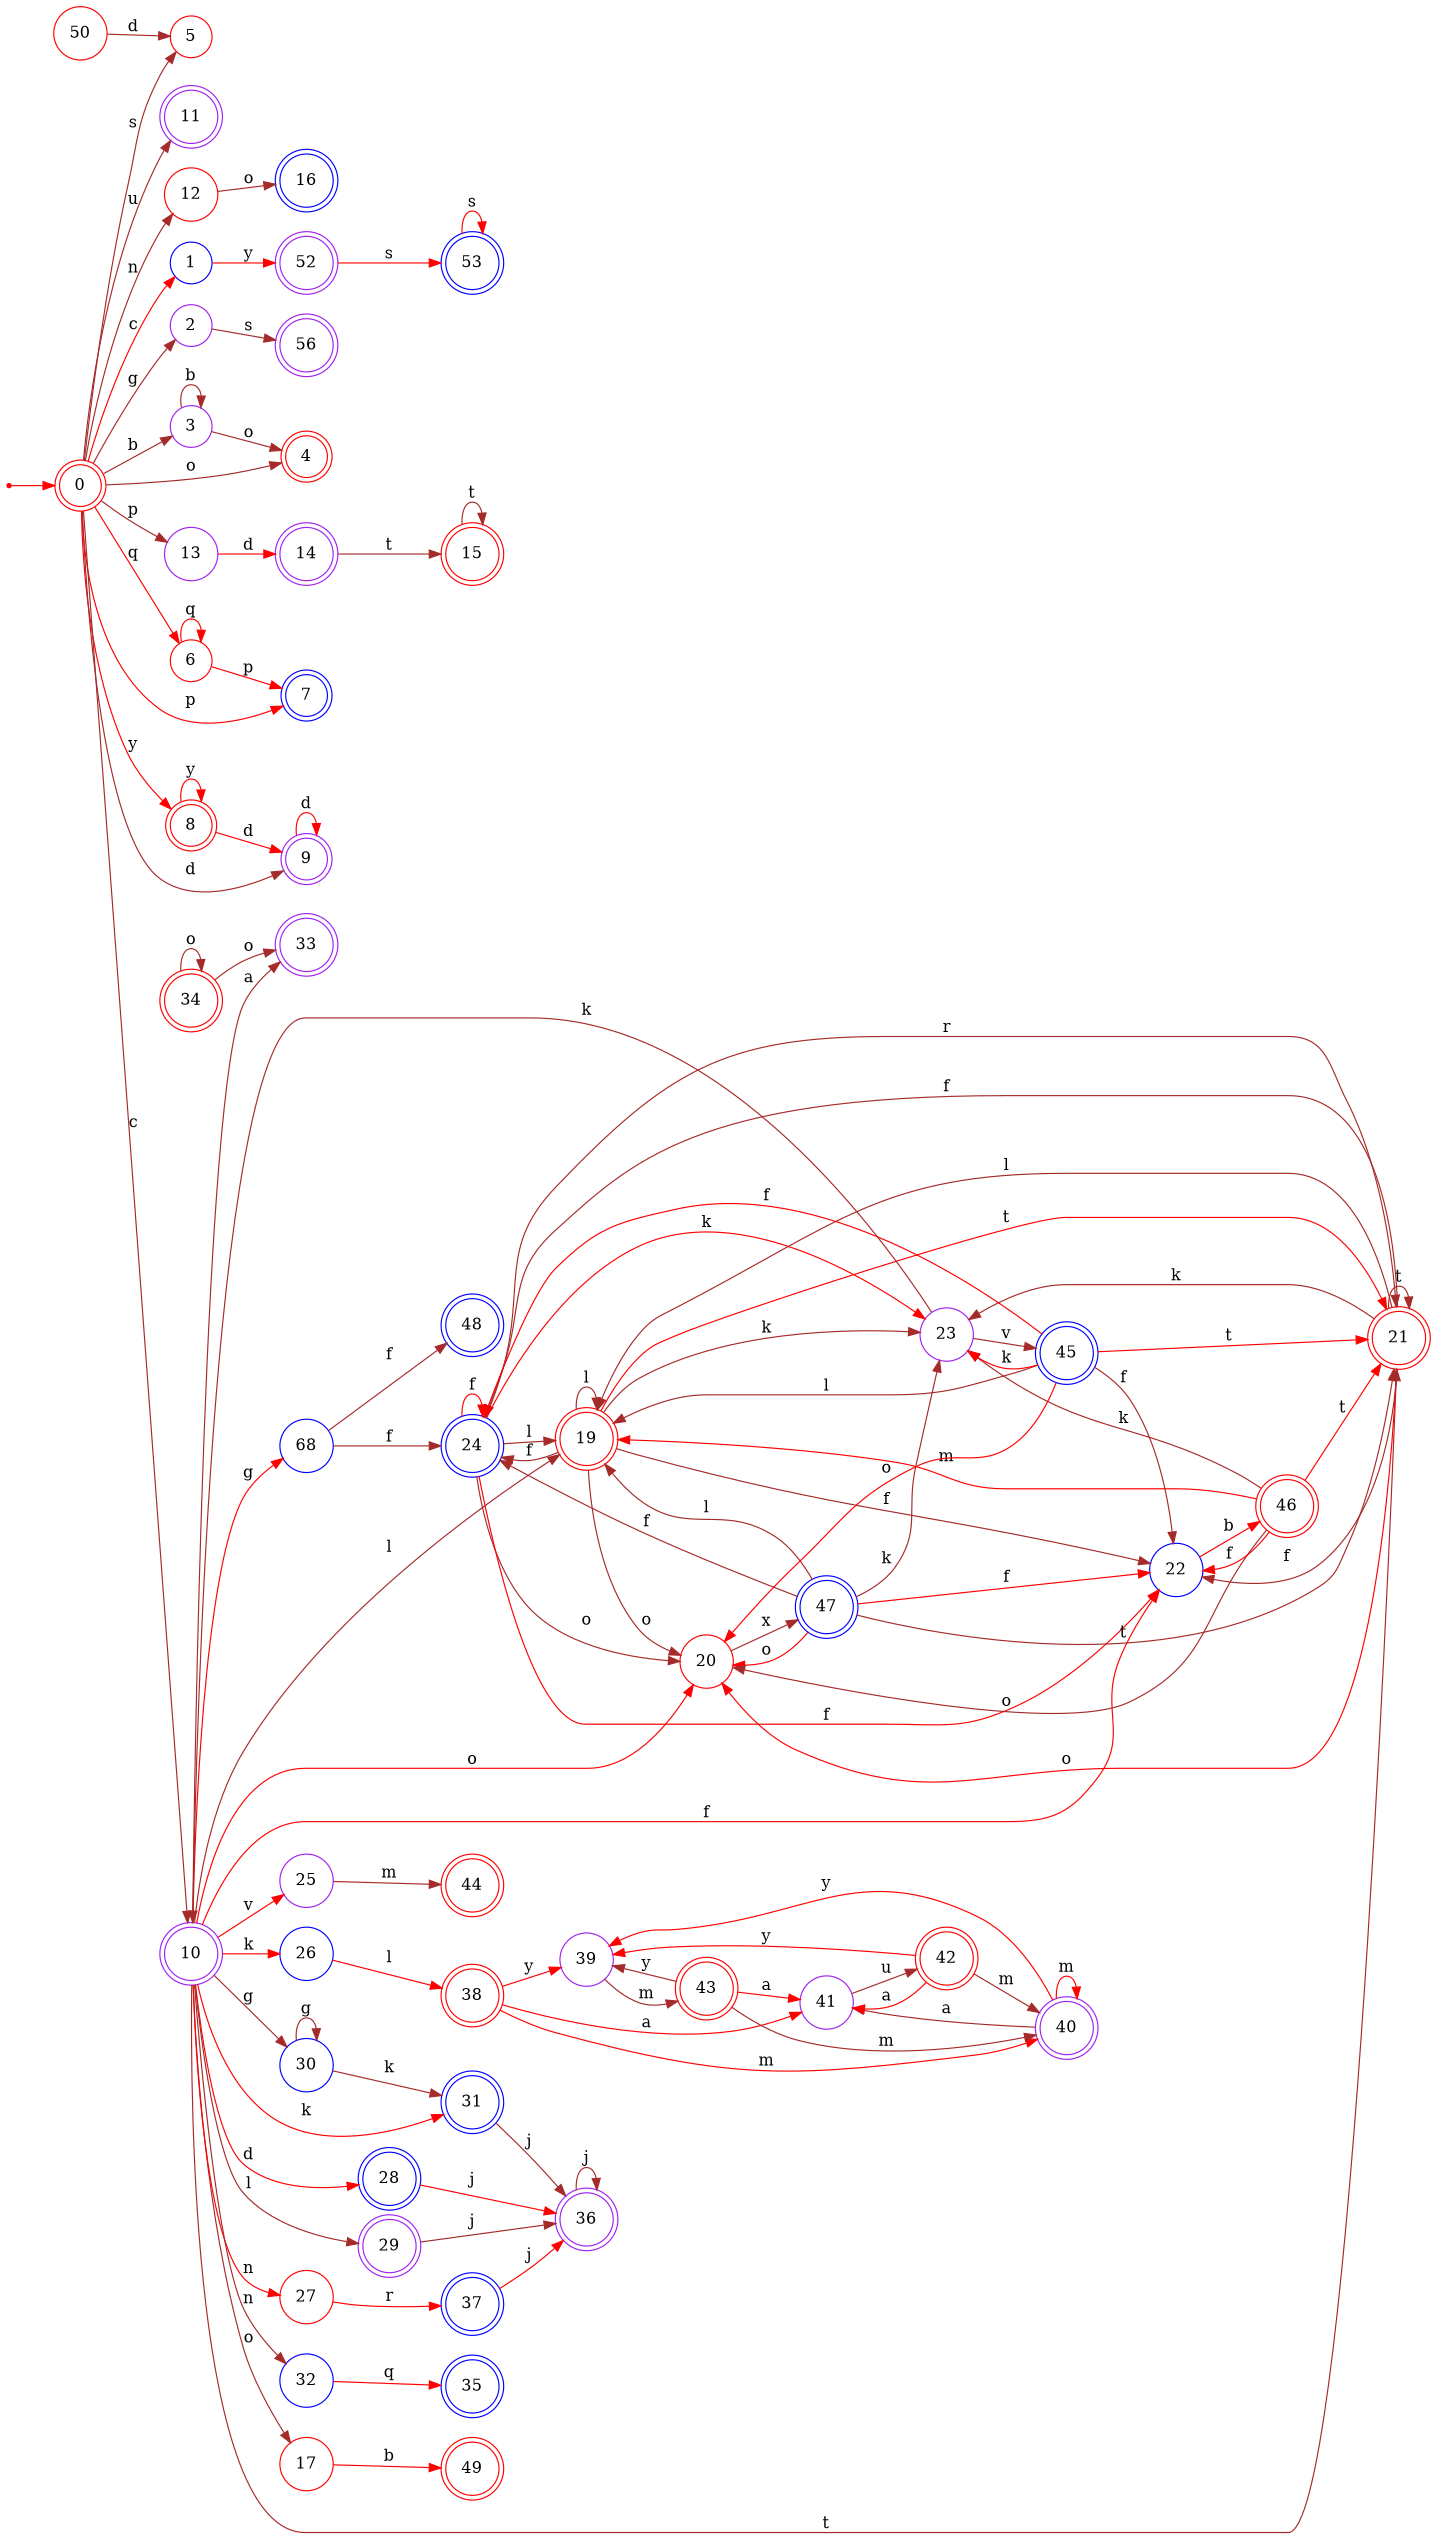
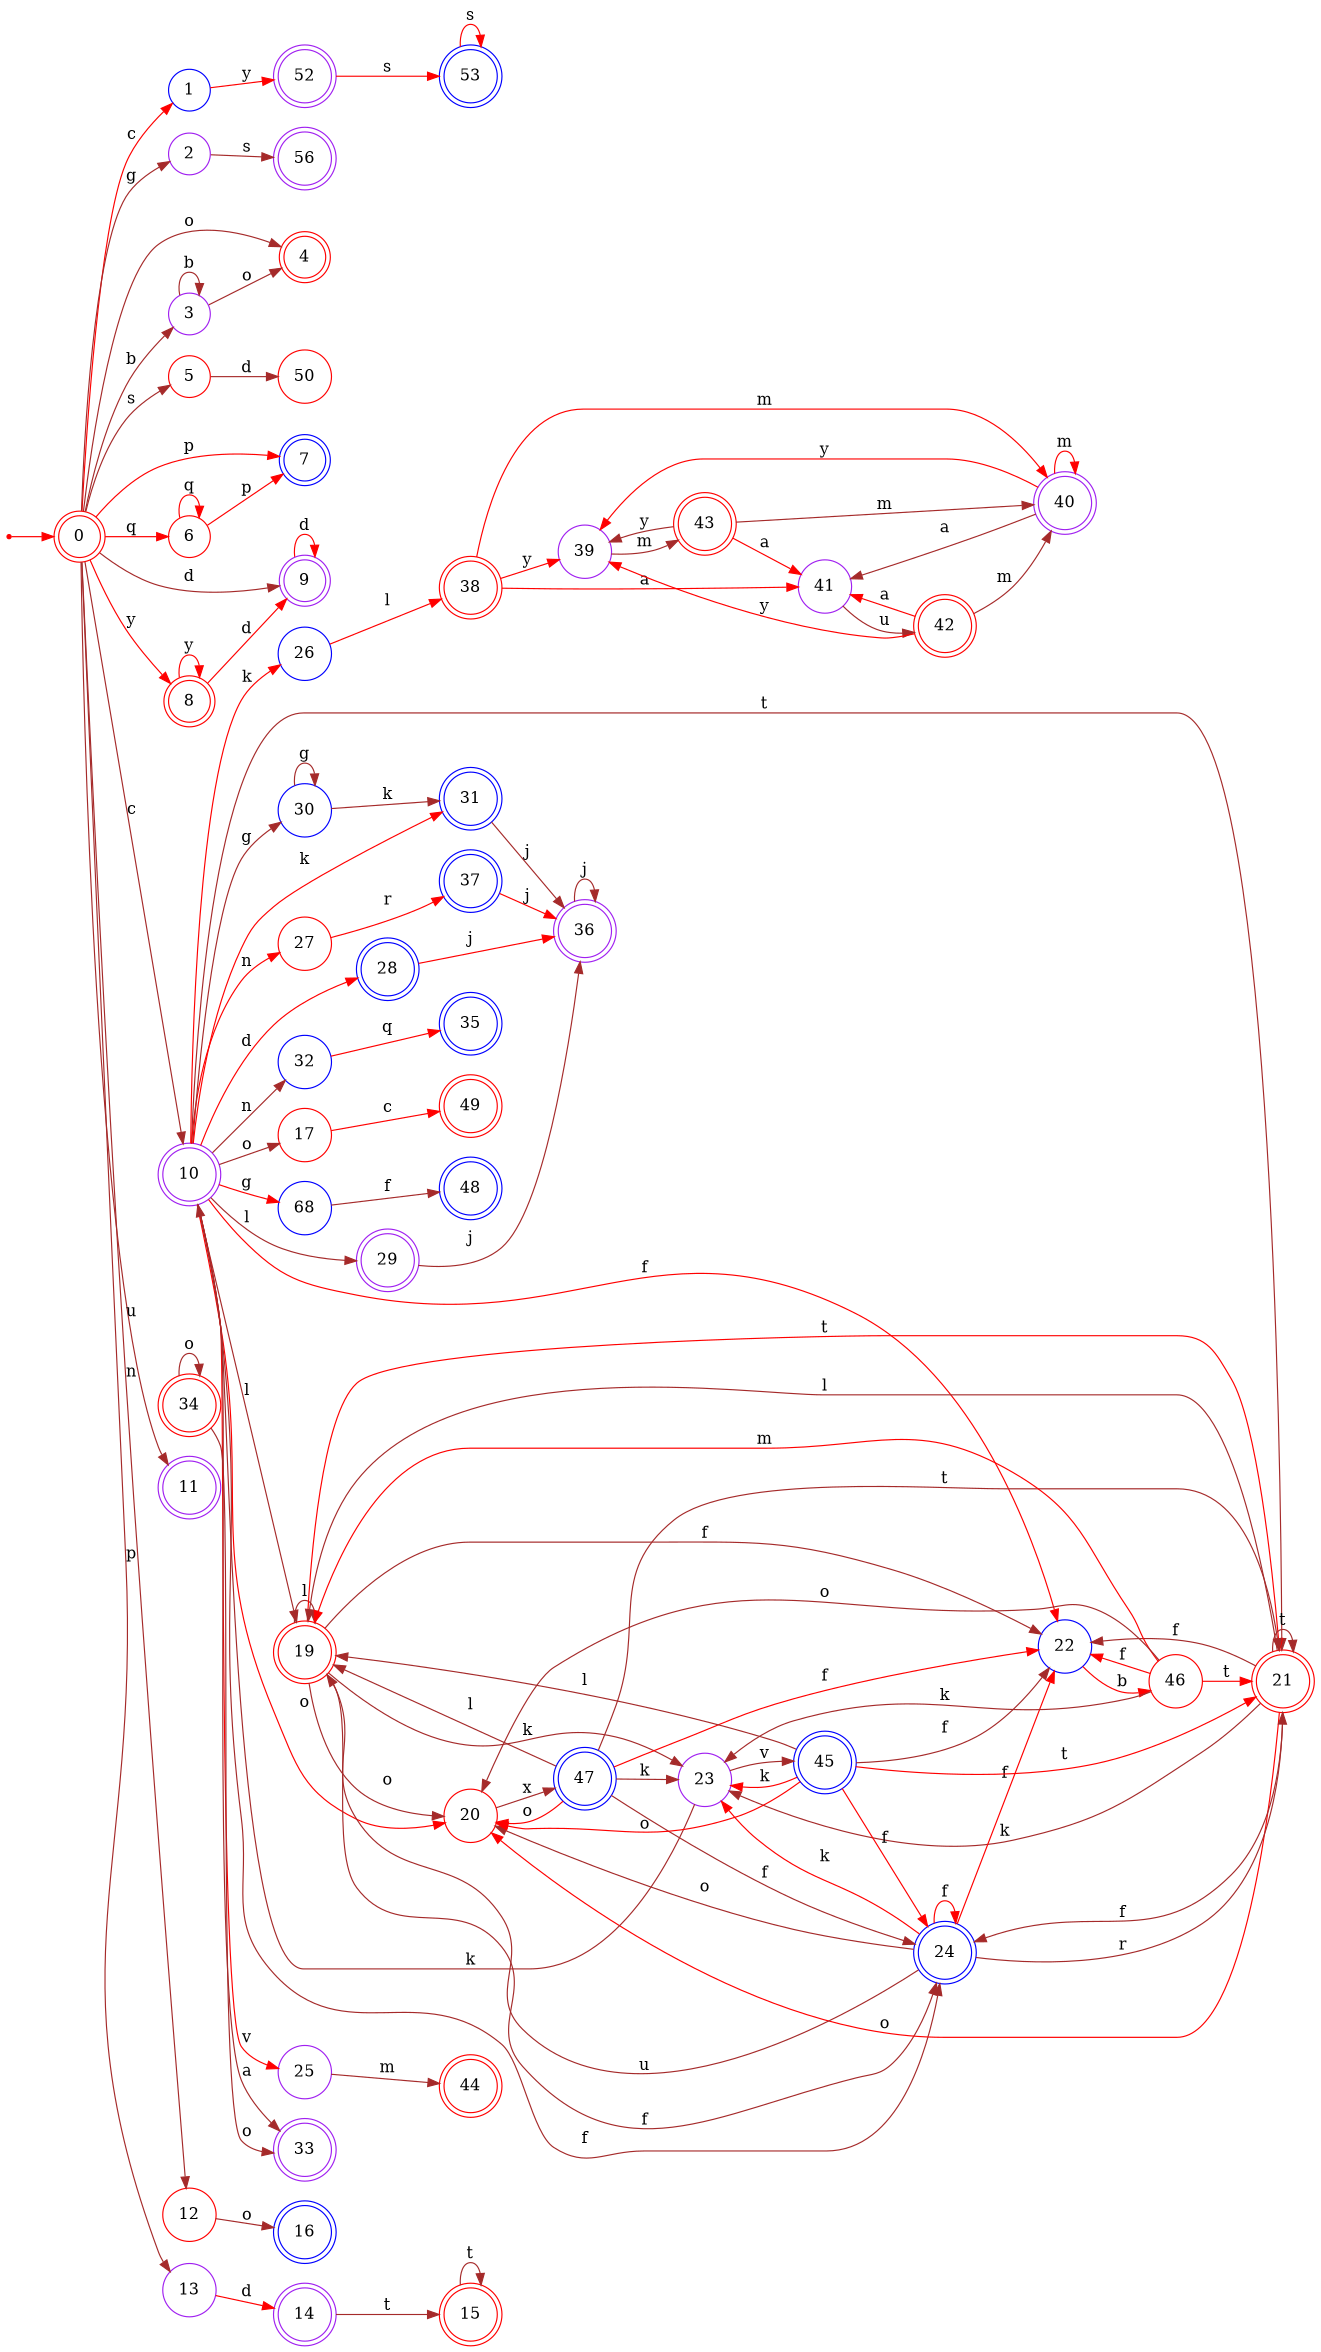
(133, 35) -> (239, 377)
(530, 1432) -> (645, 2066)
(381, 1446) -> (299, 1995)
(1287, 1506) -> (1176, 1681)
(389, 2457) -> (388, 1108)
